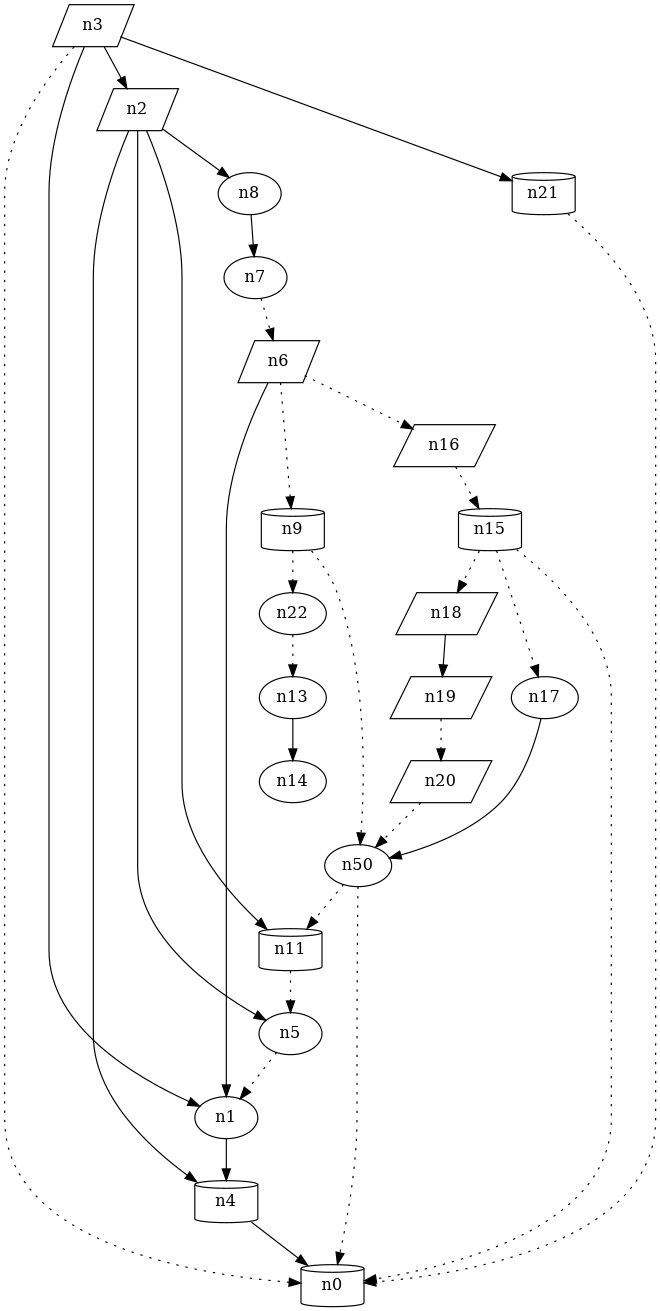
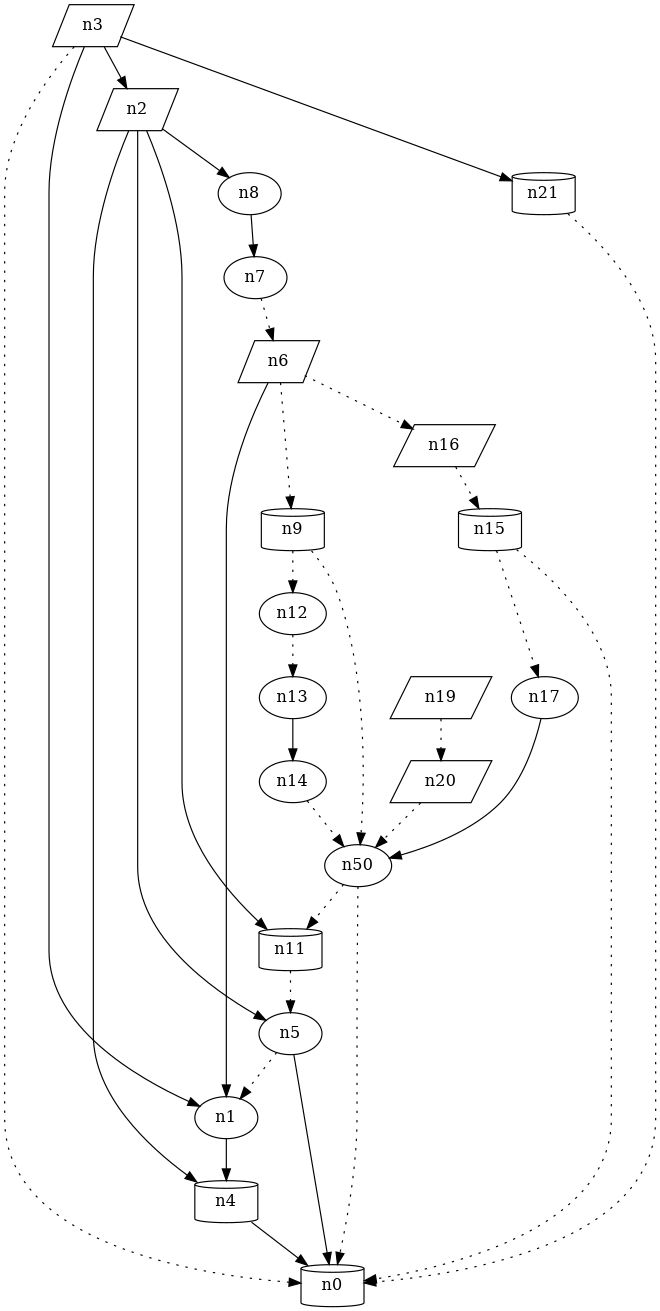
(293, 614) -> (293, 614)
(447, 614) -> none
none -> (322, 819)
none -> (311, 1154)
